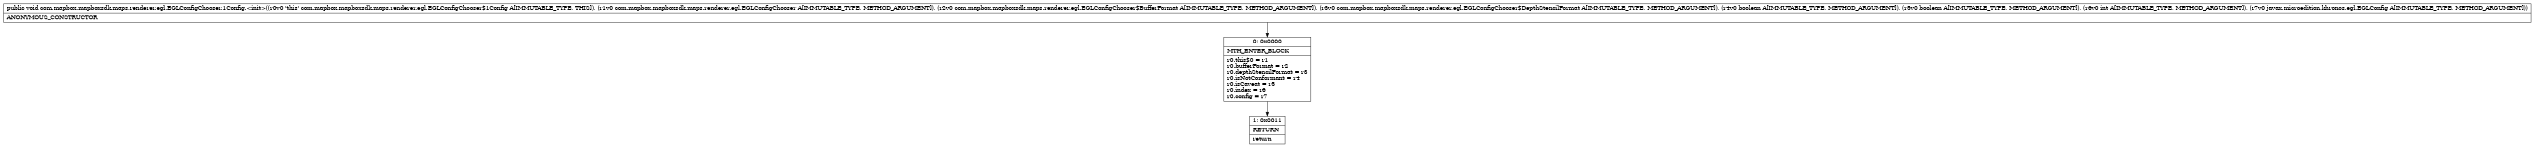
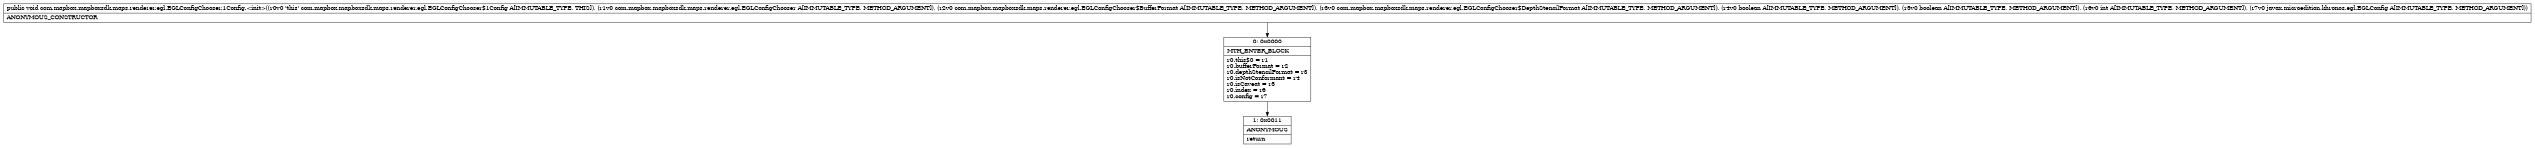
(1266, 130) -> (1267, 130)
